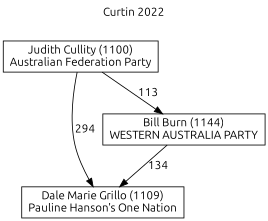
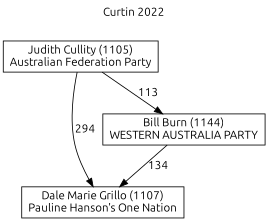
(81, 57) -> (81, 57)
(103, 202) -> (103, 202)
